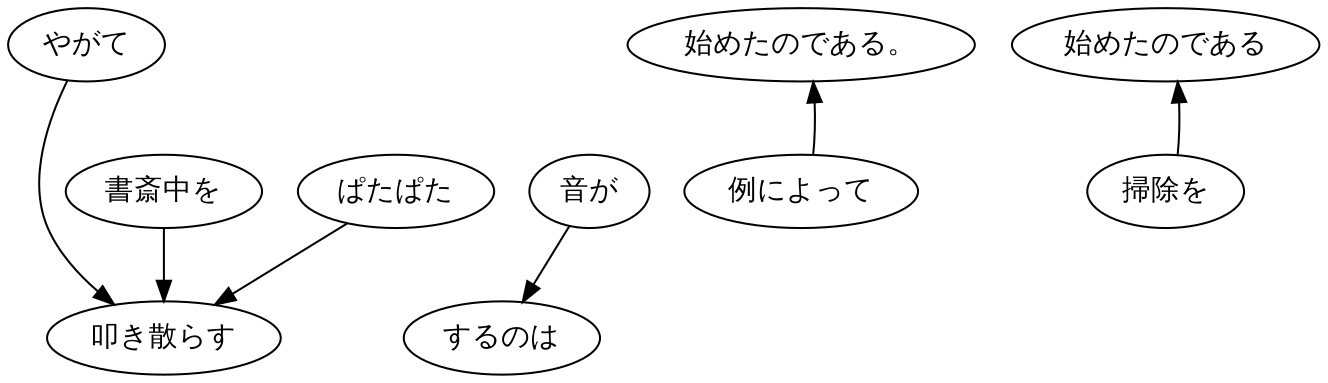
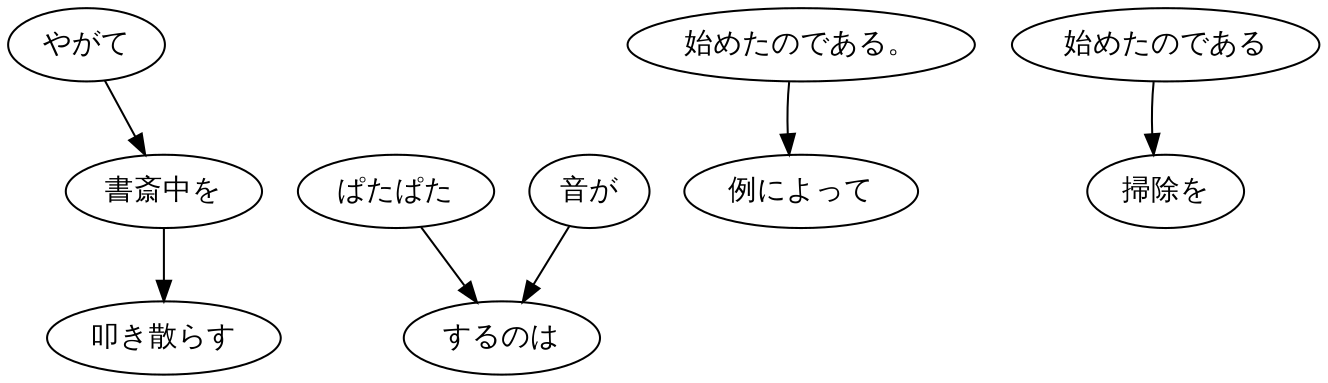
(815, 129) -> (788, 108)
(1179, 129) -> (1152, 108)
(40, 193) -> (120, 109)
(290, 259) -> (443, 256)
